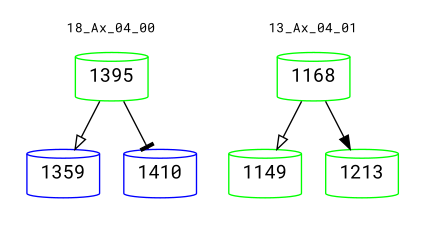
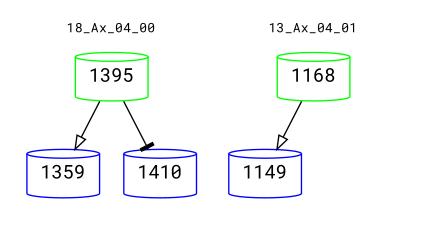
(265, 174) -> (265, 174)
(362, 174) -> none
